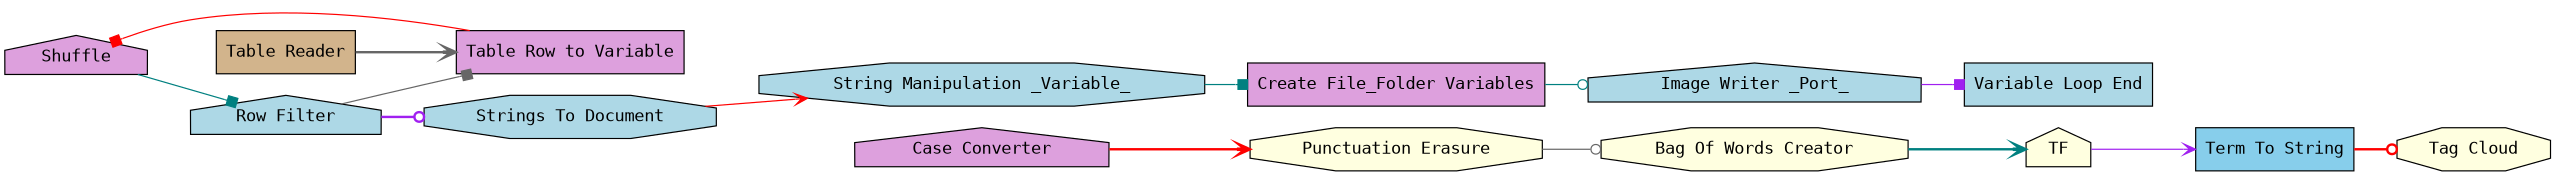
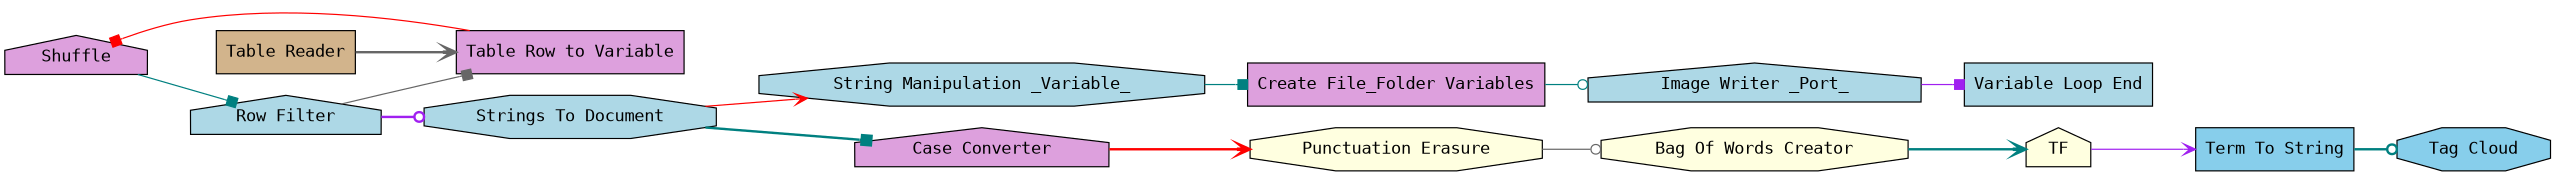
none -> (782, 134)
(2370, 149) -> (2370, 149)
(2474, 149) -> (2474, 149)
